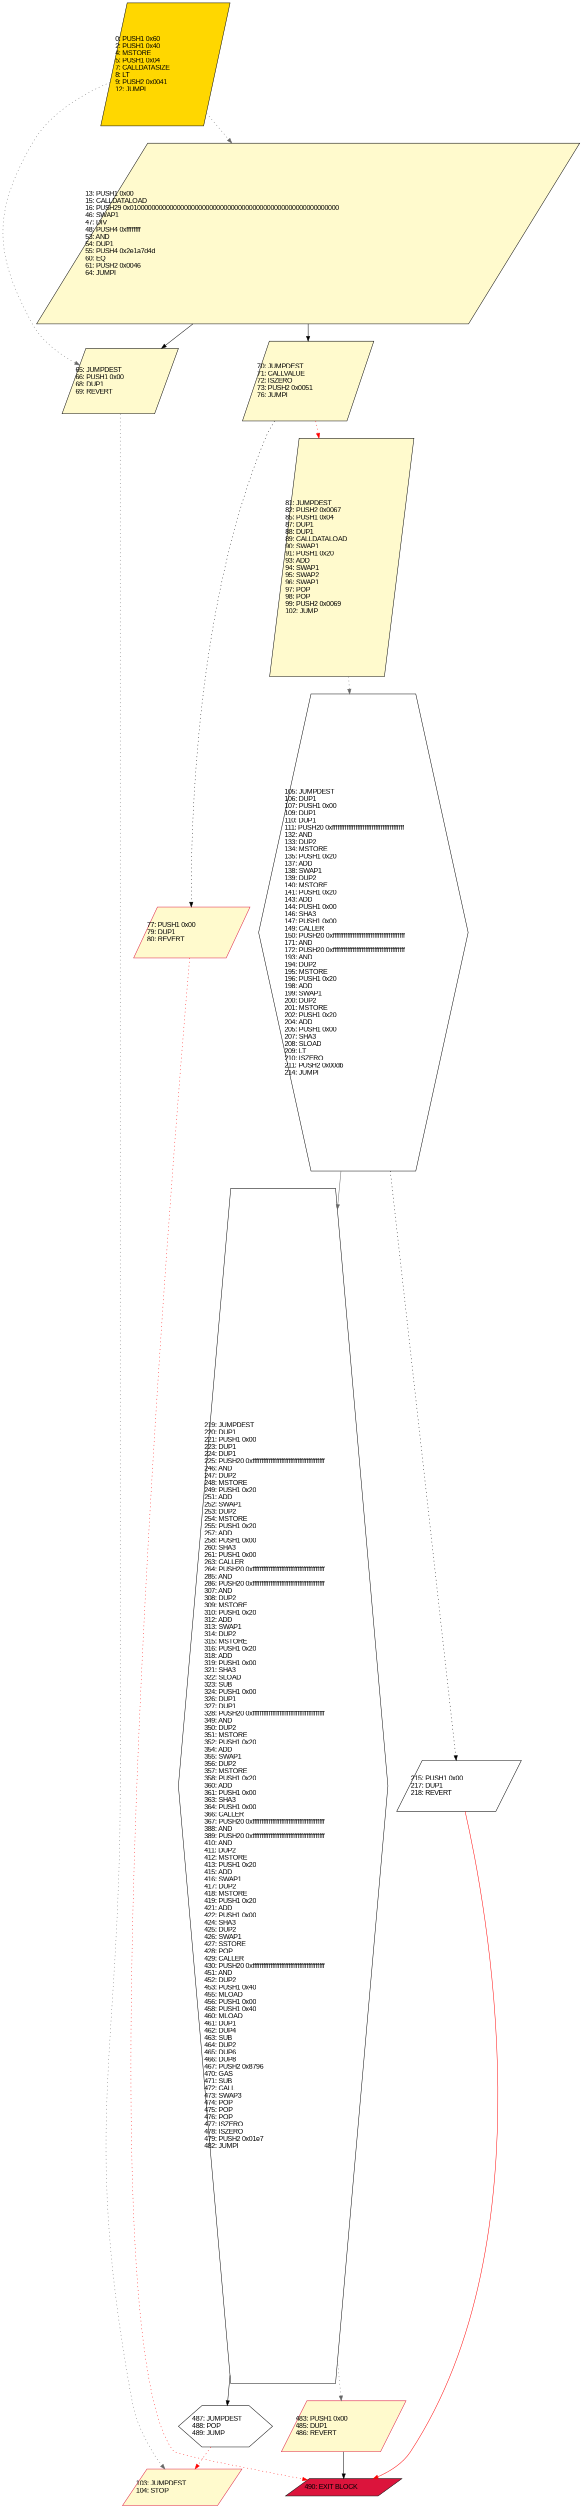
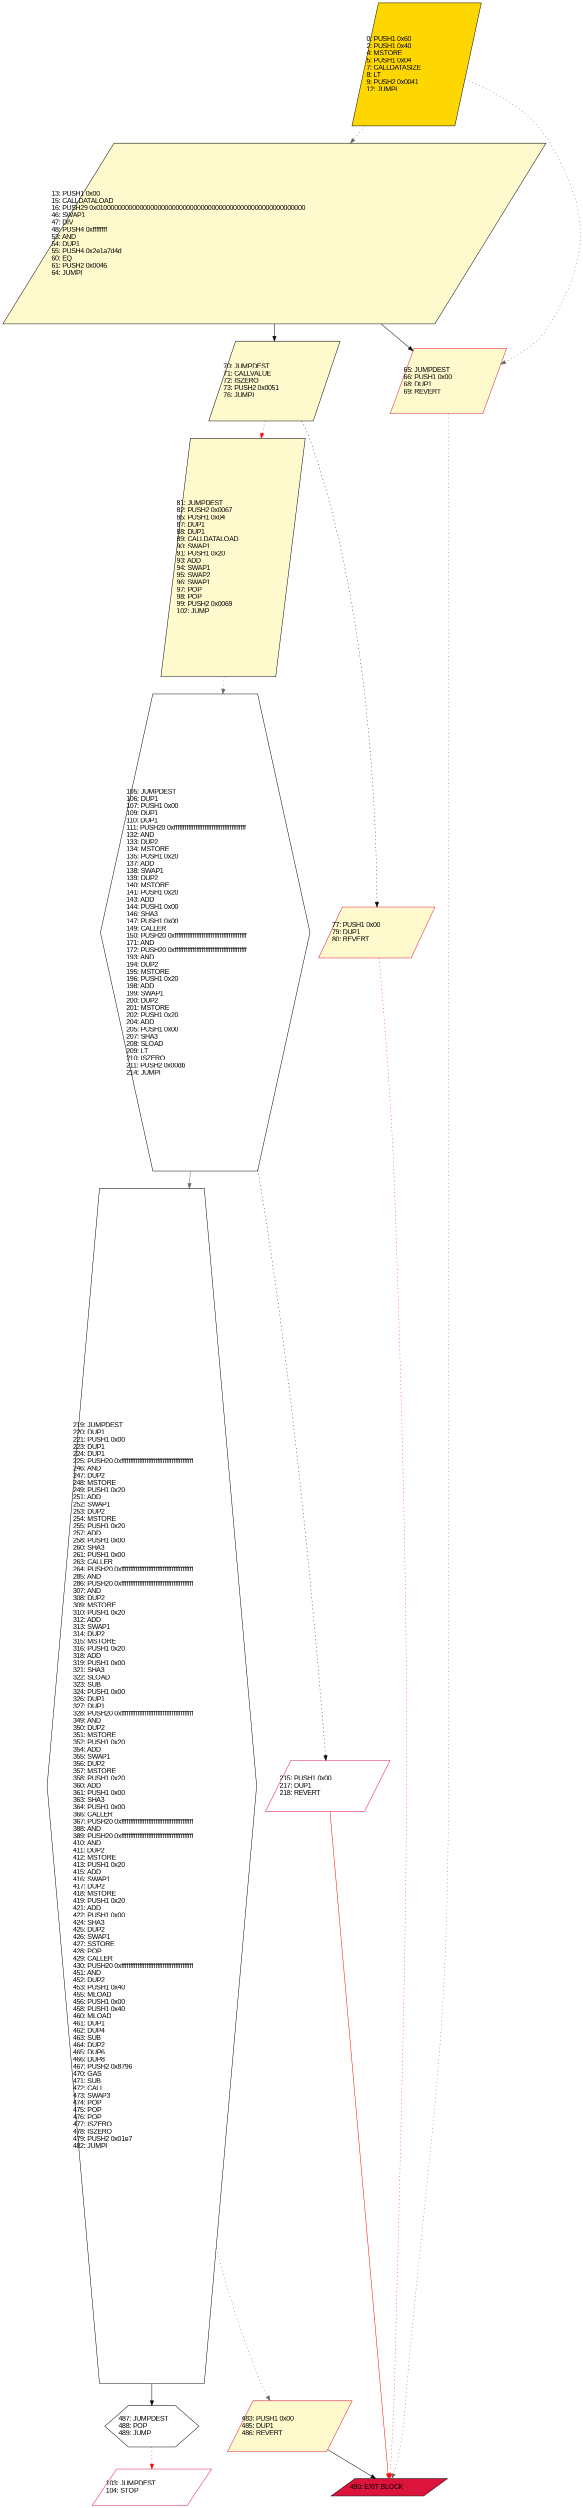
(120, 381) -> (448, 381)
(120, 1444) -> (448, 1445)
(459, 1786) -> (328, 1786)
(182, 2487) -> (152, 2487)
